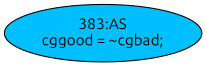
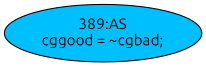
(103, 33) -> (103, 33)
